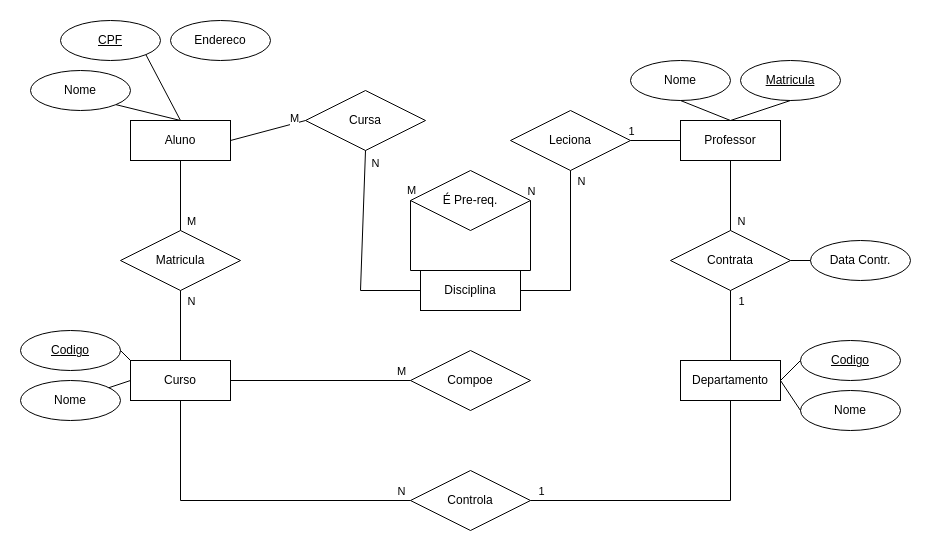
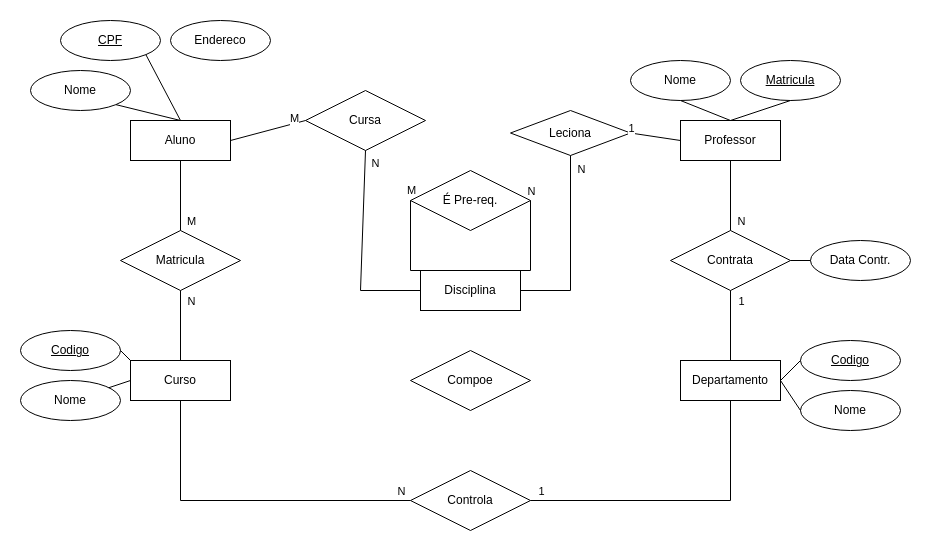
(571, 141) -> (571, 133)
(321, 381) -> none
